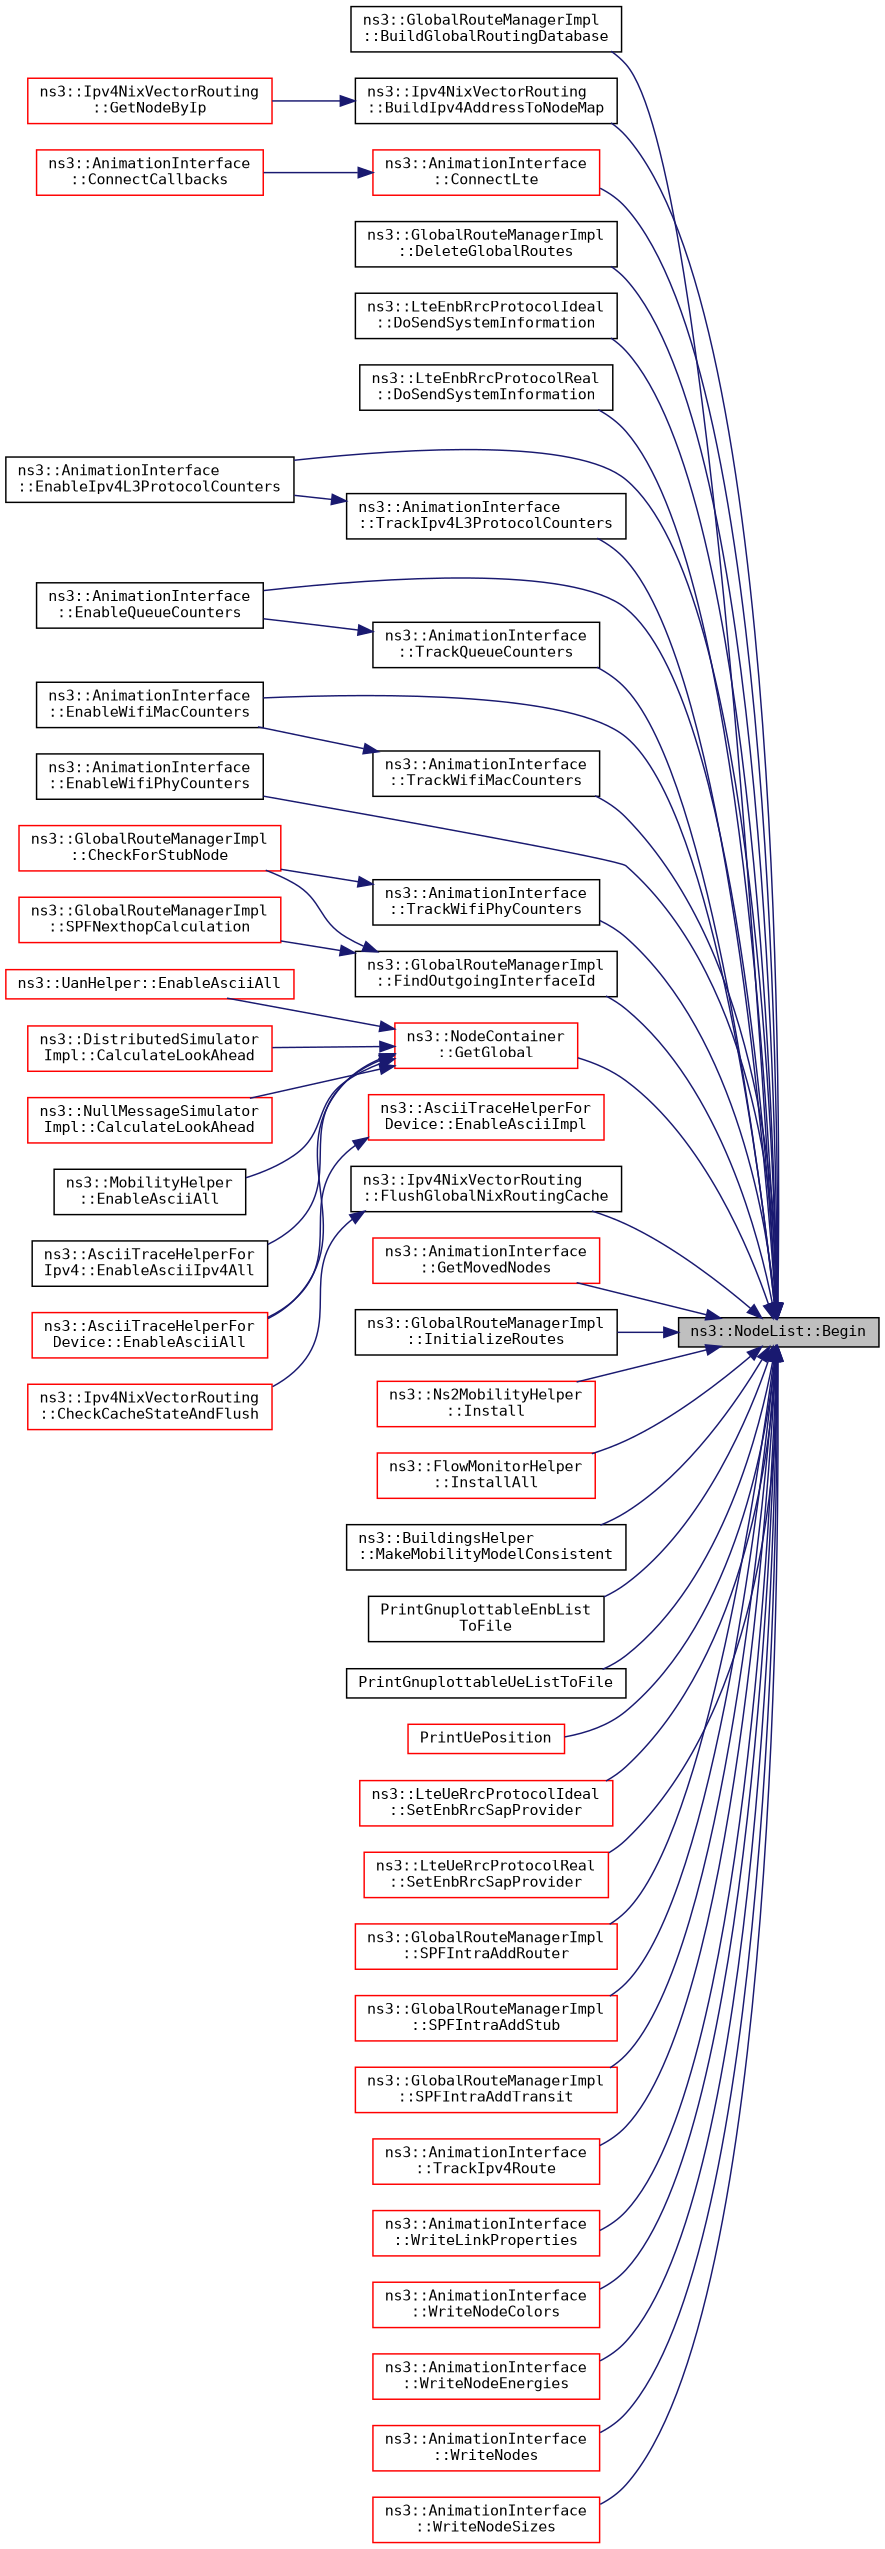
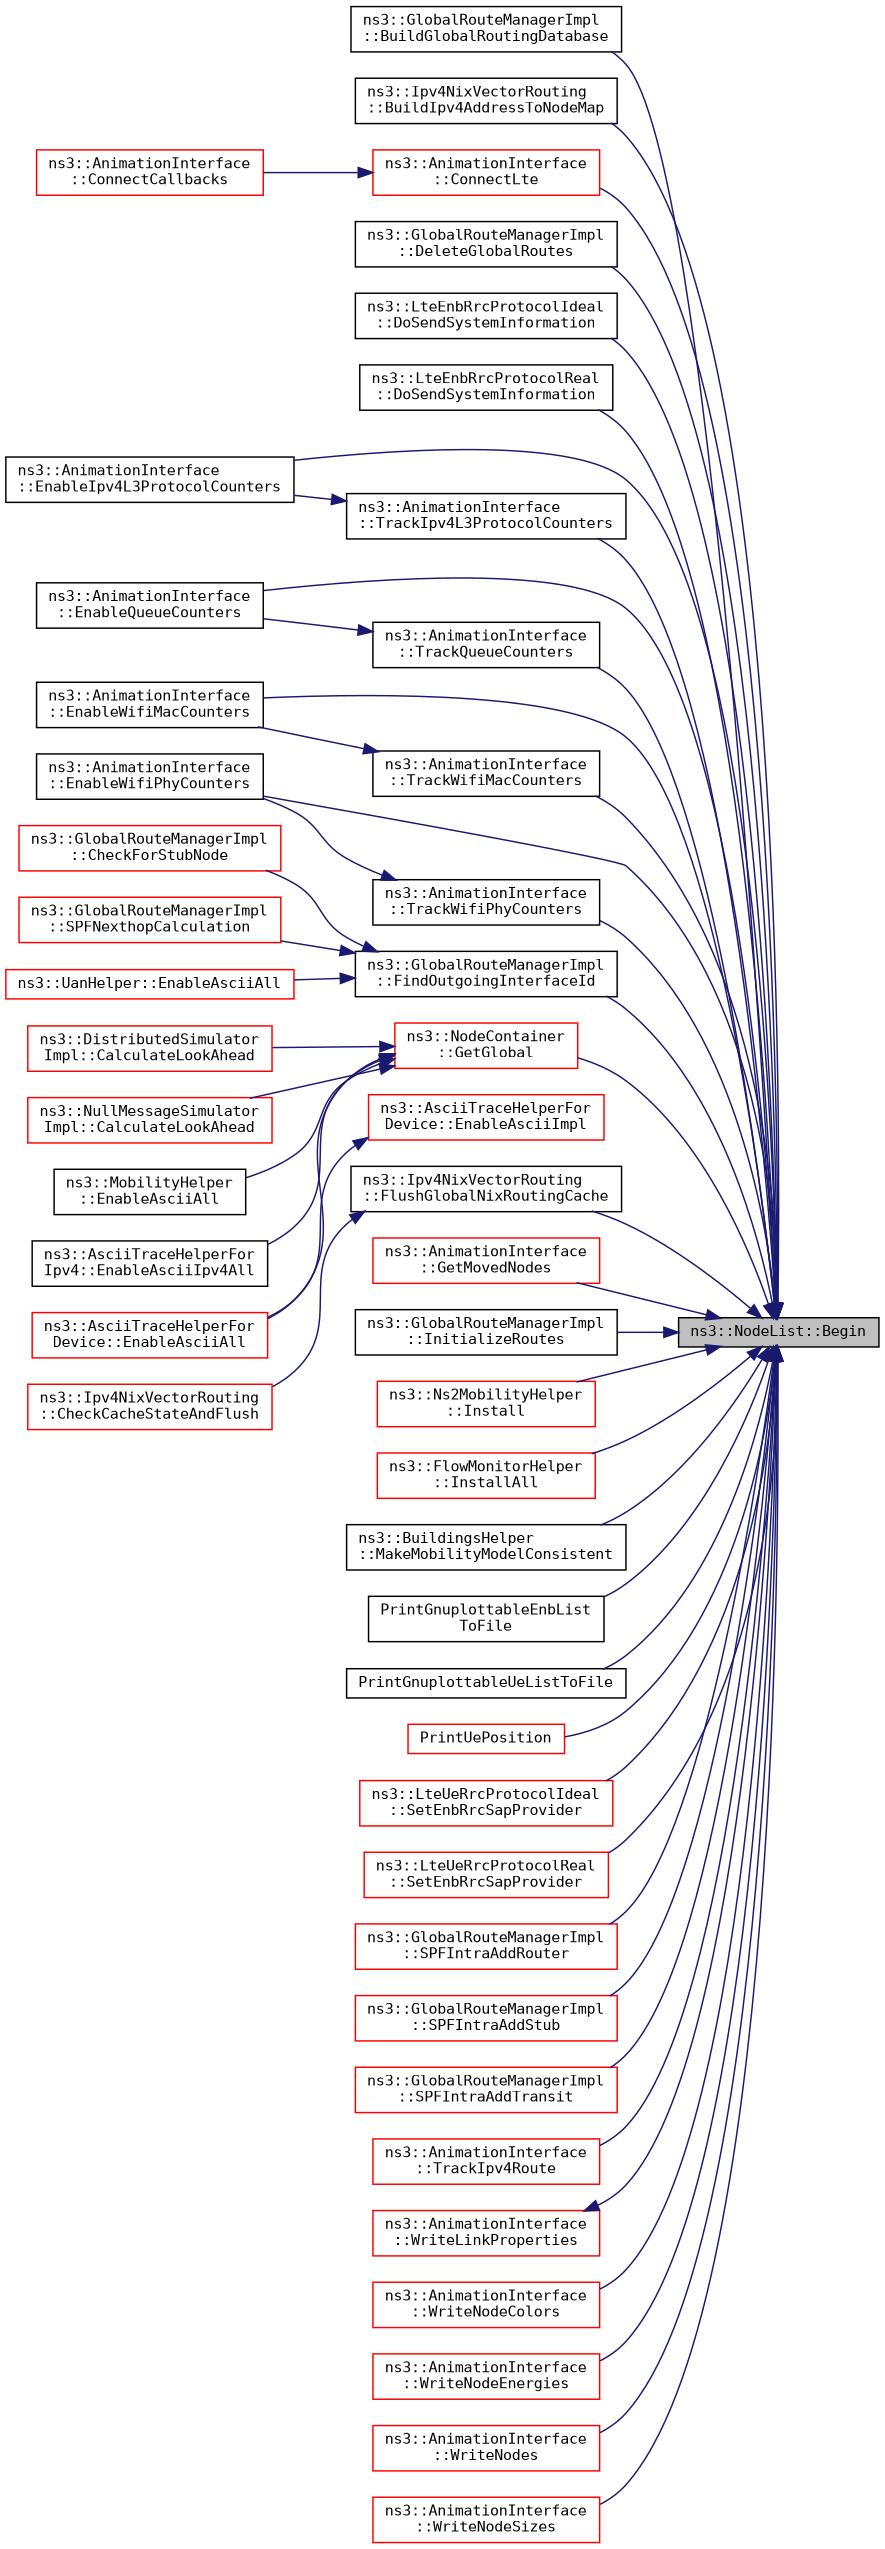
(150, 101) -> none
(320, 876) -> (322, 837)
(304, 1012) -> (317, 979)
(724, 1924) -> (733, 1837)
